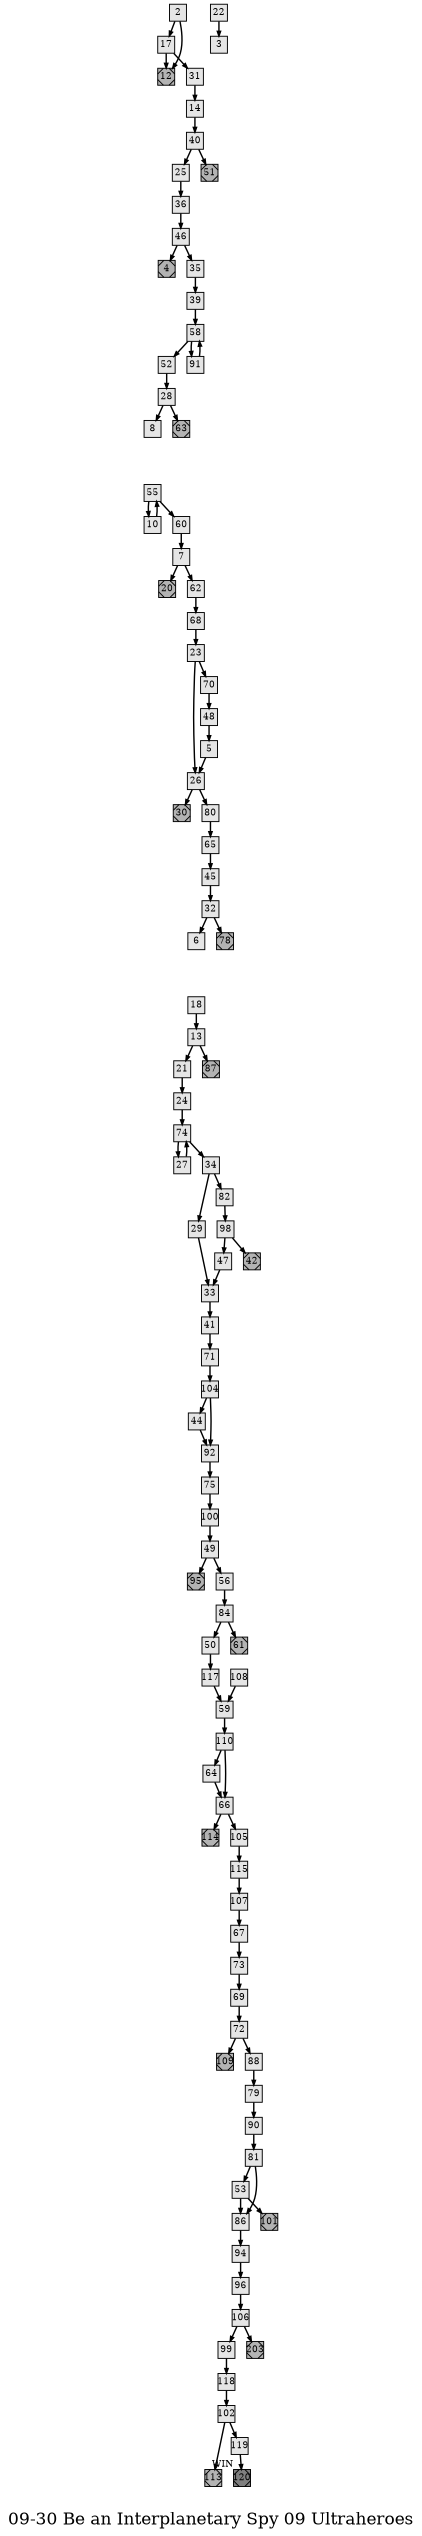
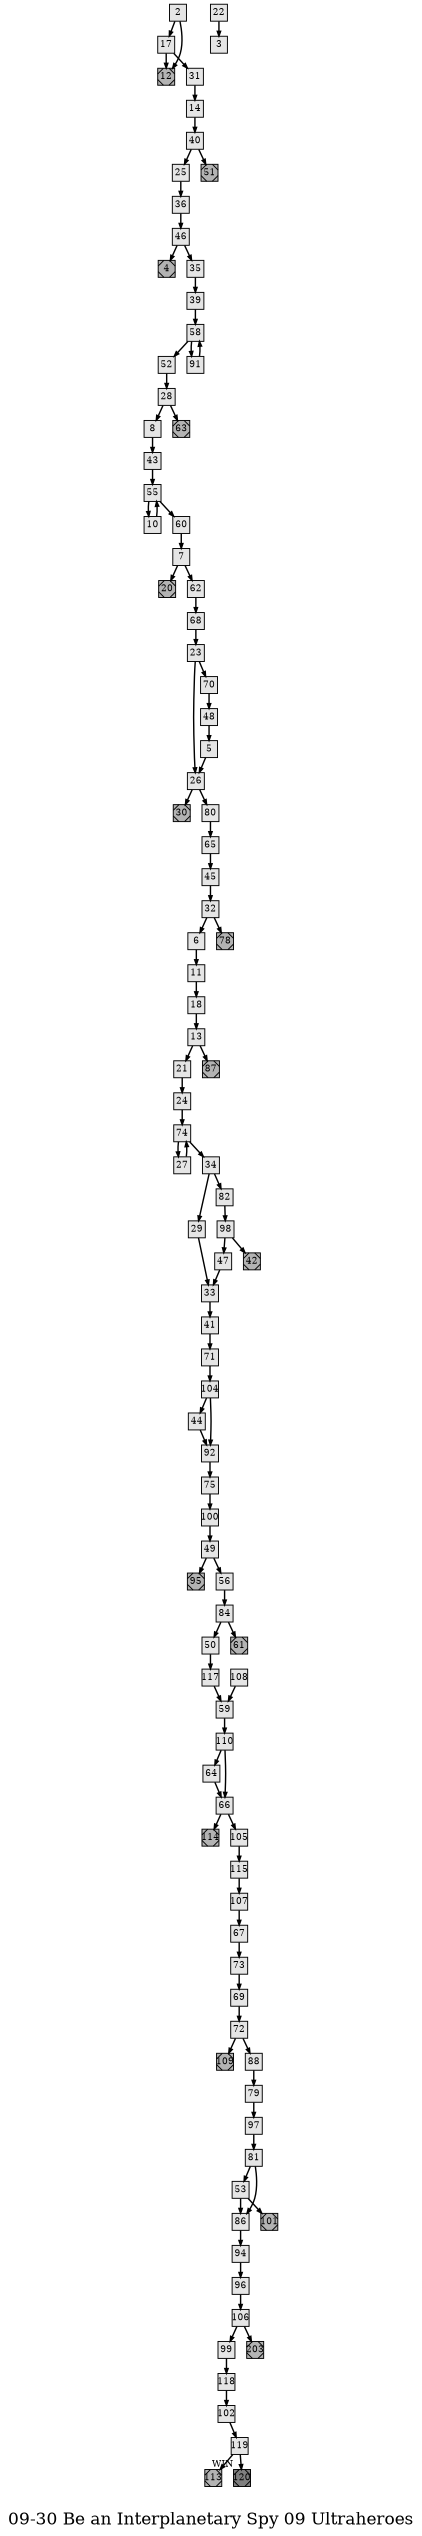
none -> (153, 461)
none -> (196, 973)
(254, 2126) -> (254, 2126)
(220, 2444) -> (228, 2460)
